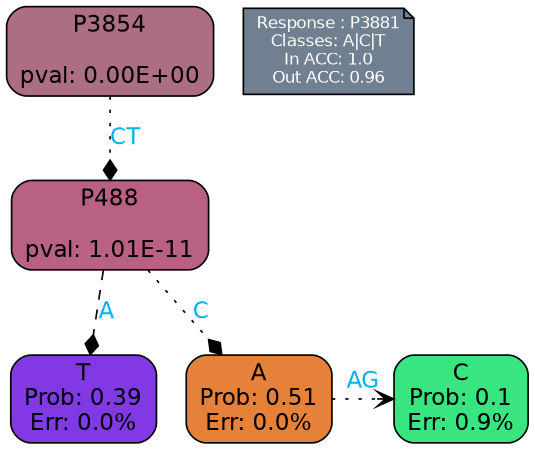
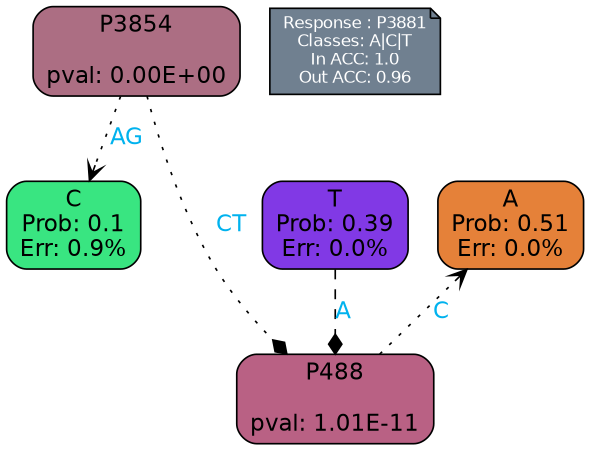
(98, 303) -> (335, 302)
(178, 305) -> (417, 318)
(355, 399) -> (108, 131)
